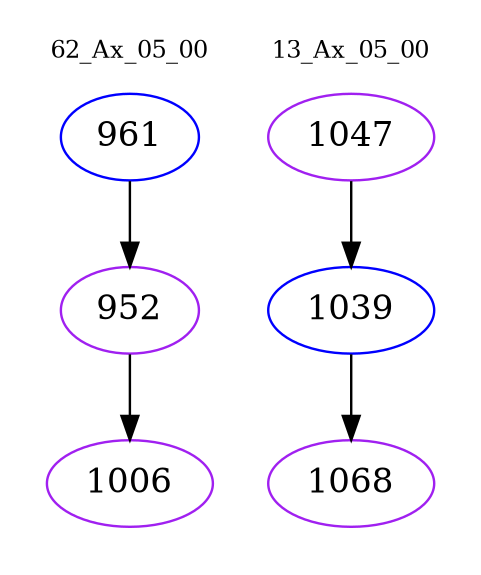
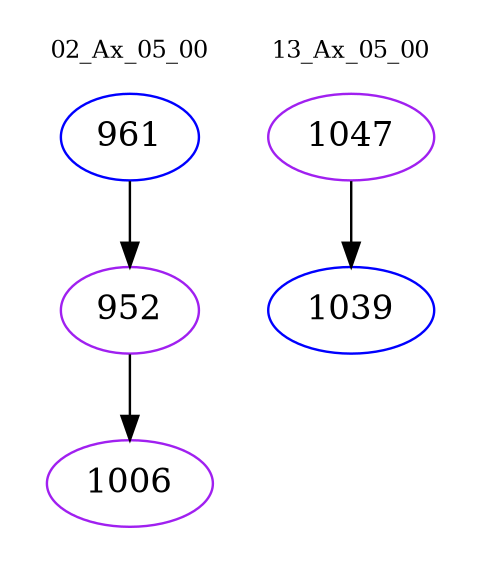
(130, 52) -> (130, 52)
(351, 484) -> none
